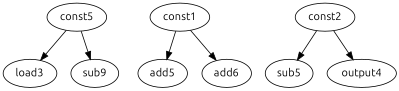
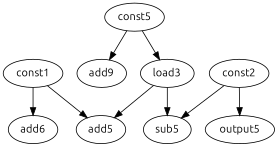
(95, 73) -> (102, 73)
(362, 73) -> (240, 130)
none -> (167, 98)
none -> (137, 99)
